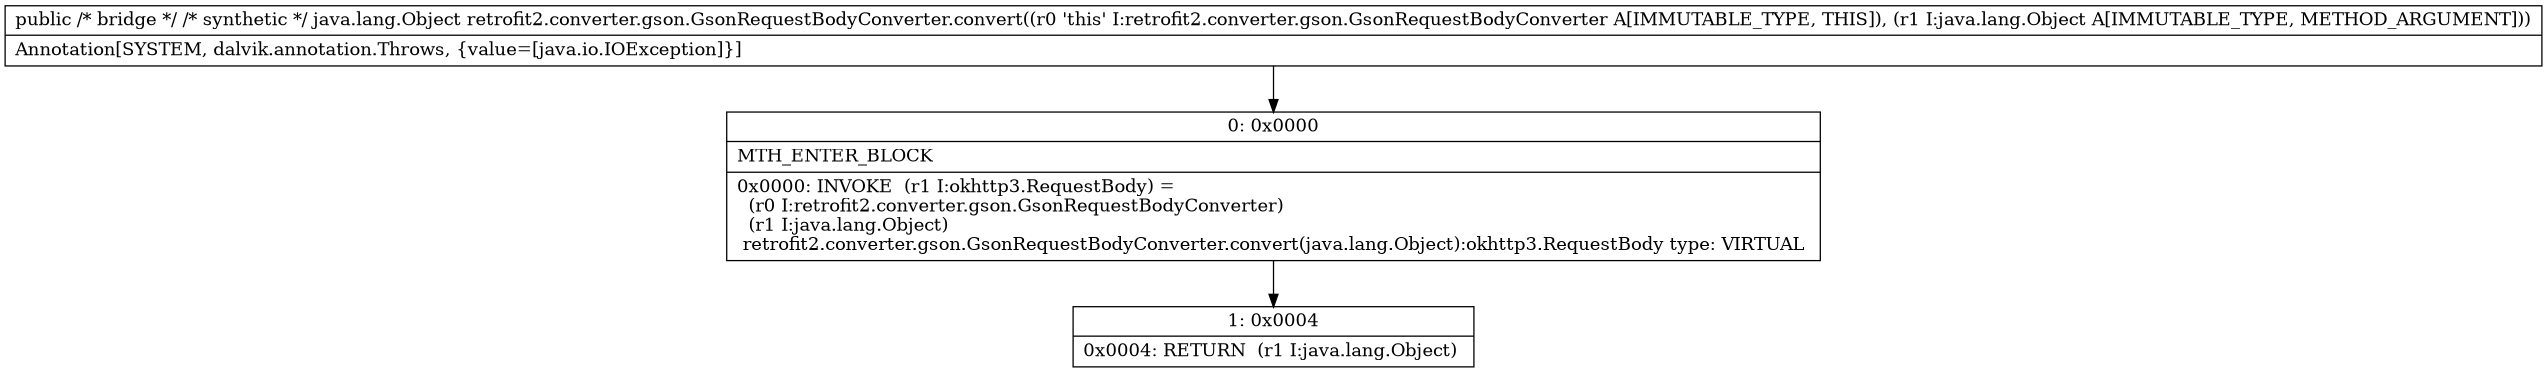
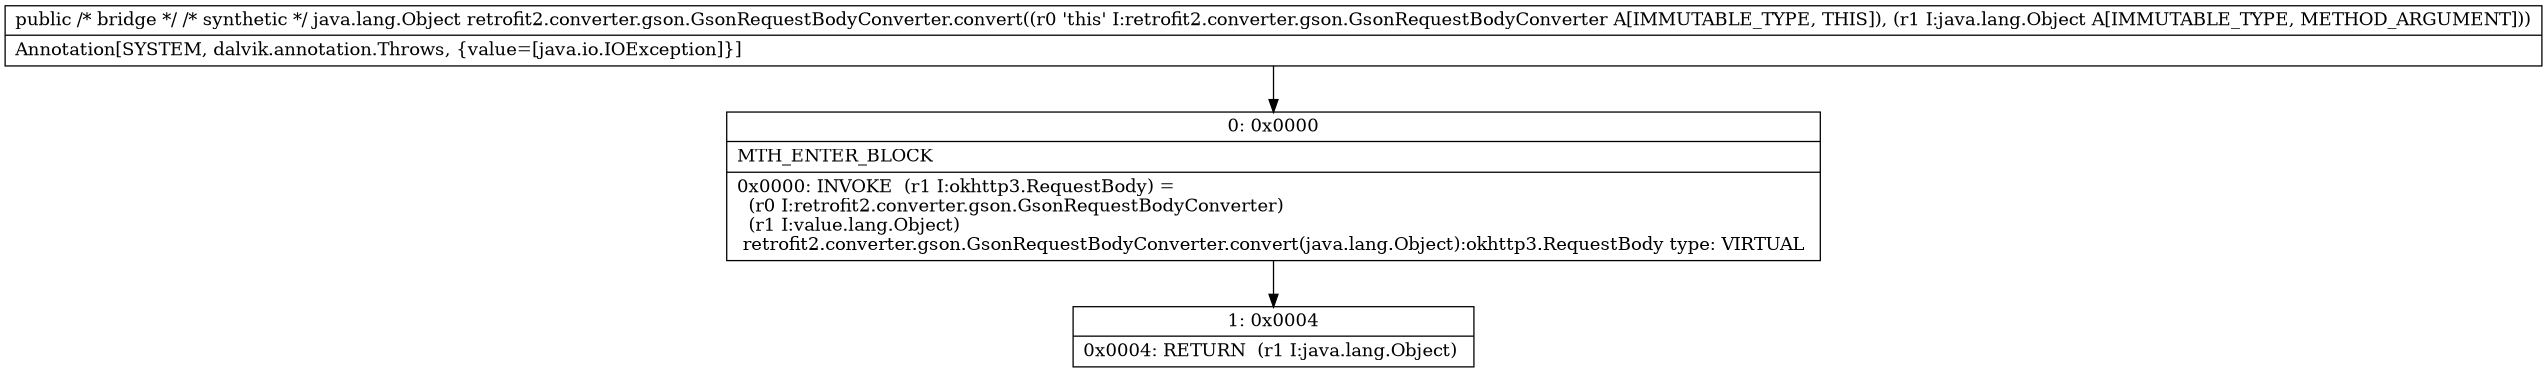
(843, 225) -> (849, 225)
